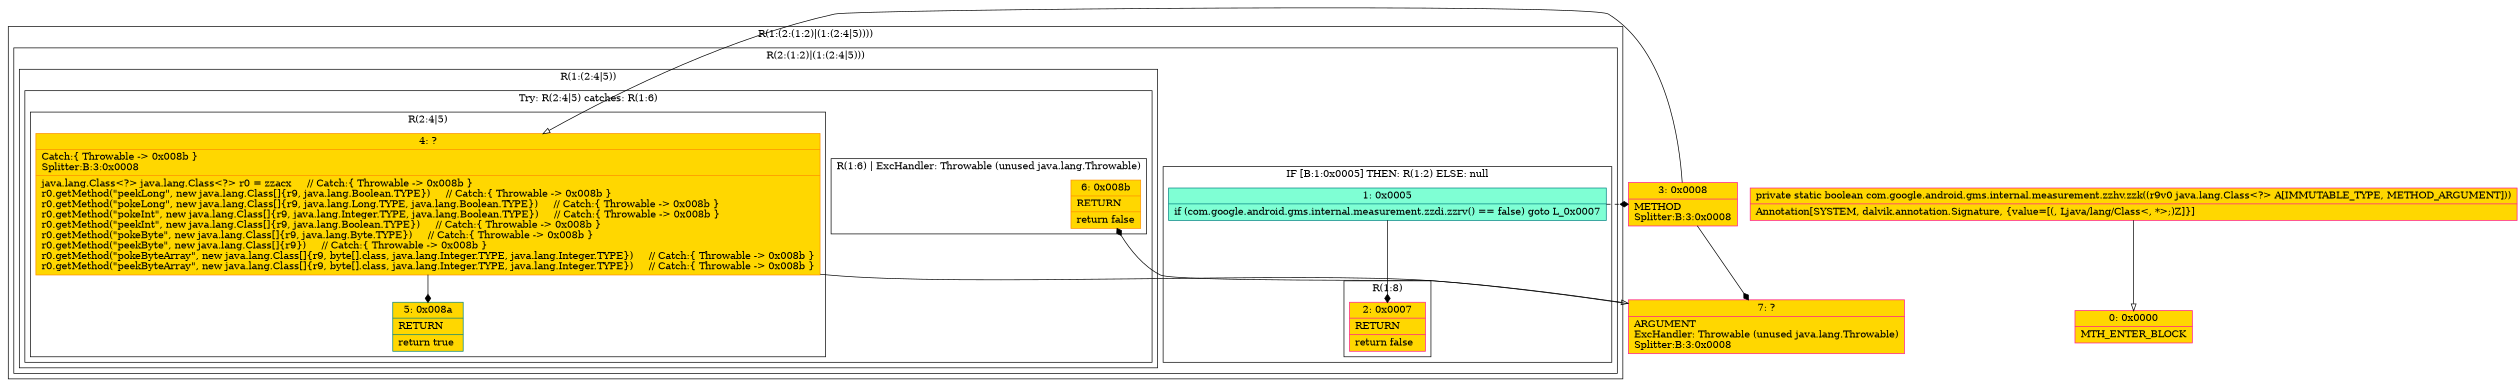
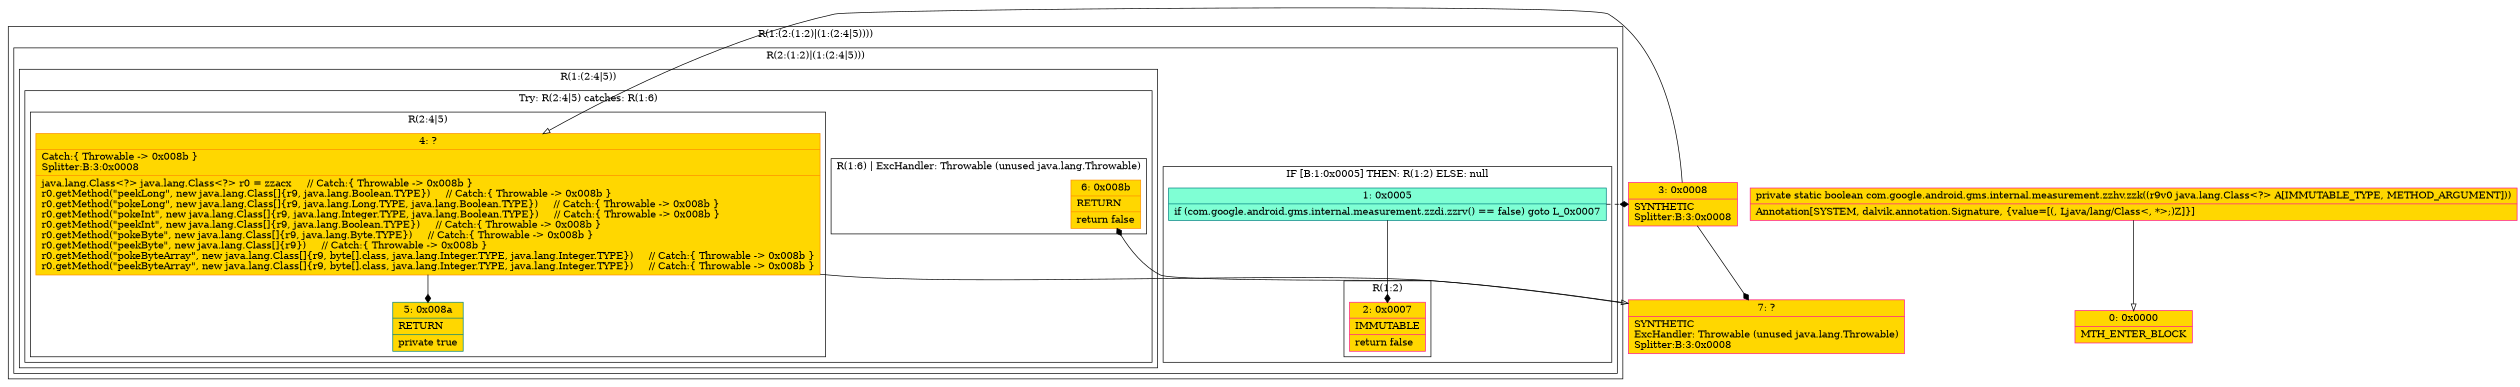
(1658, 207) -> (1664, 207)
(1387, 289) -> (1387, 289)
(1665, 324) -> (1664, 324)
(1377, 326) -> (1387, 326)
(426, 343) -> (428, 343)
